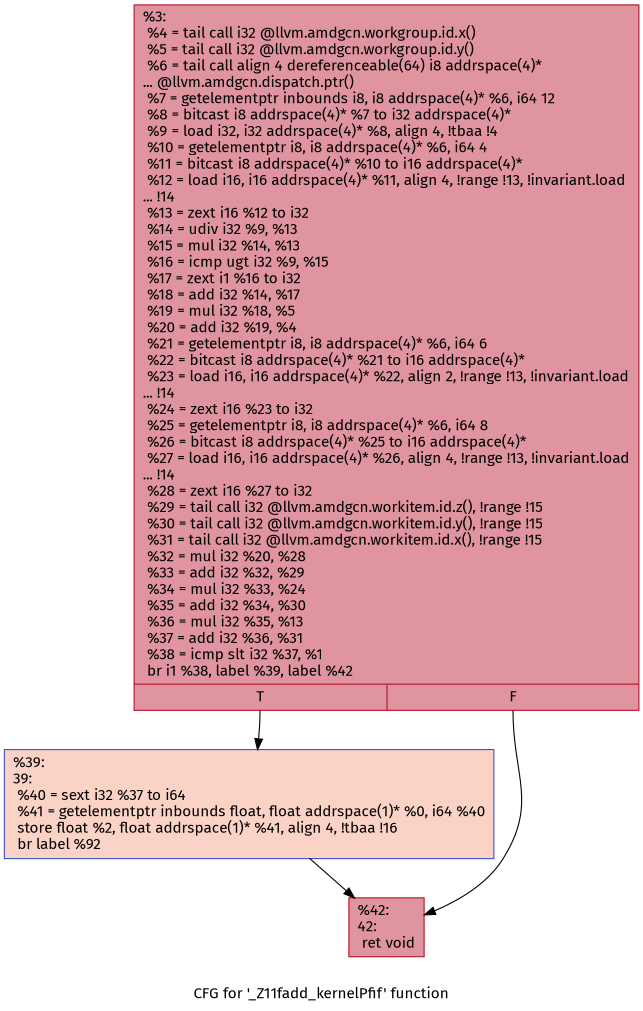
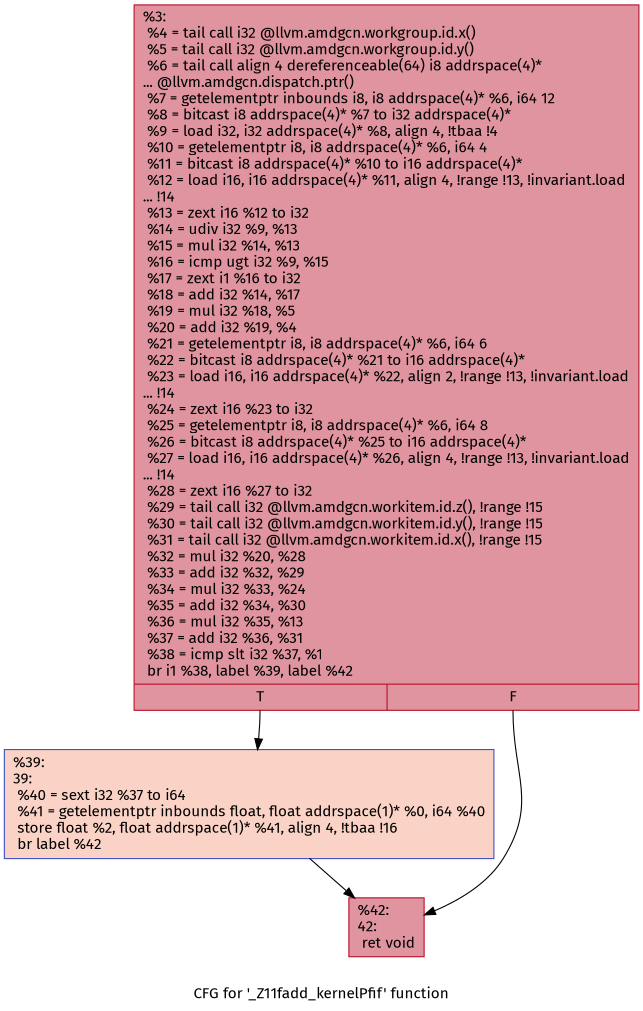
(57, 844) -> (58, 844)
